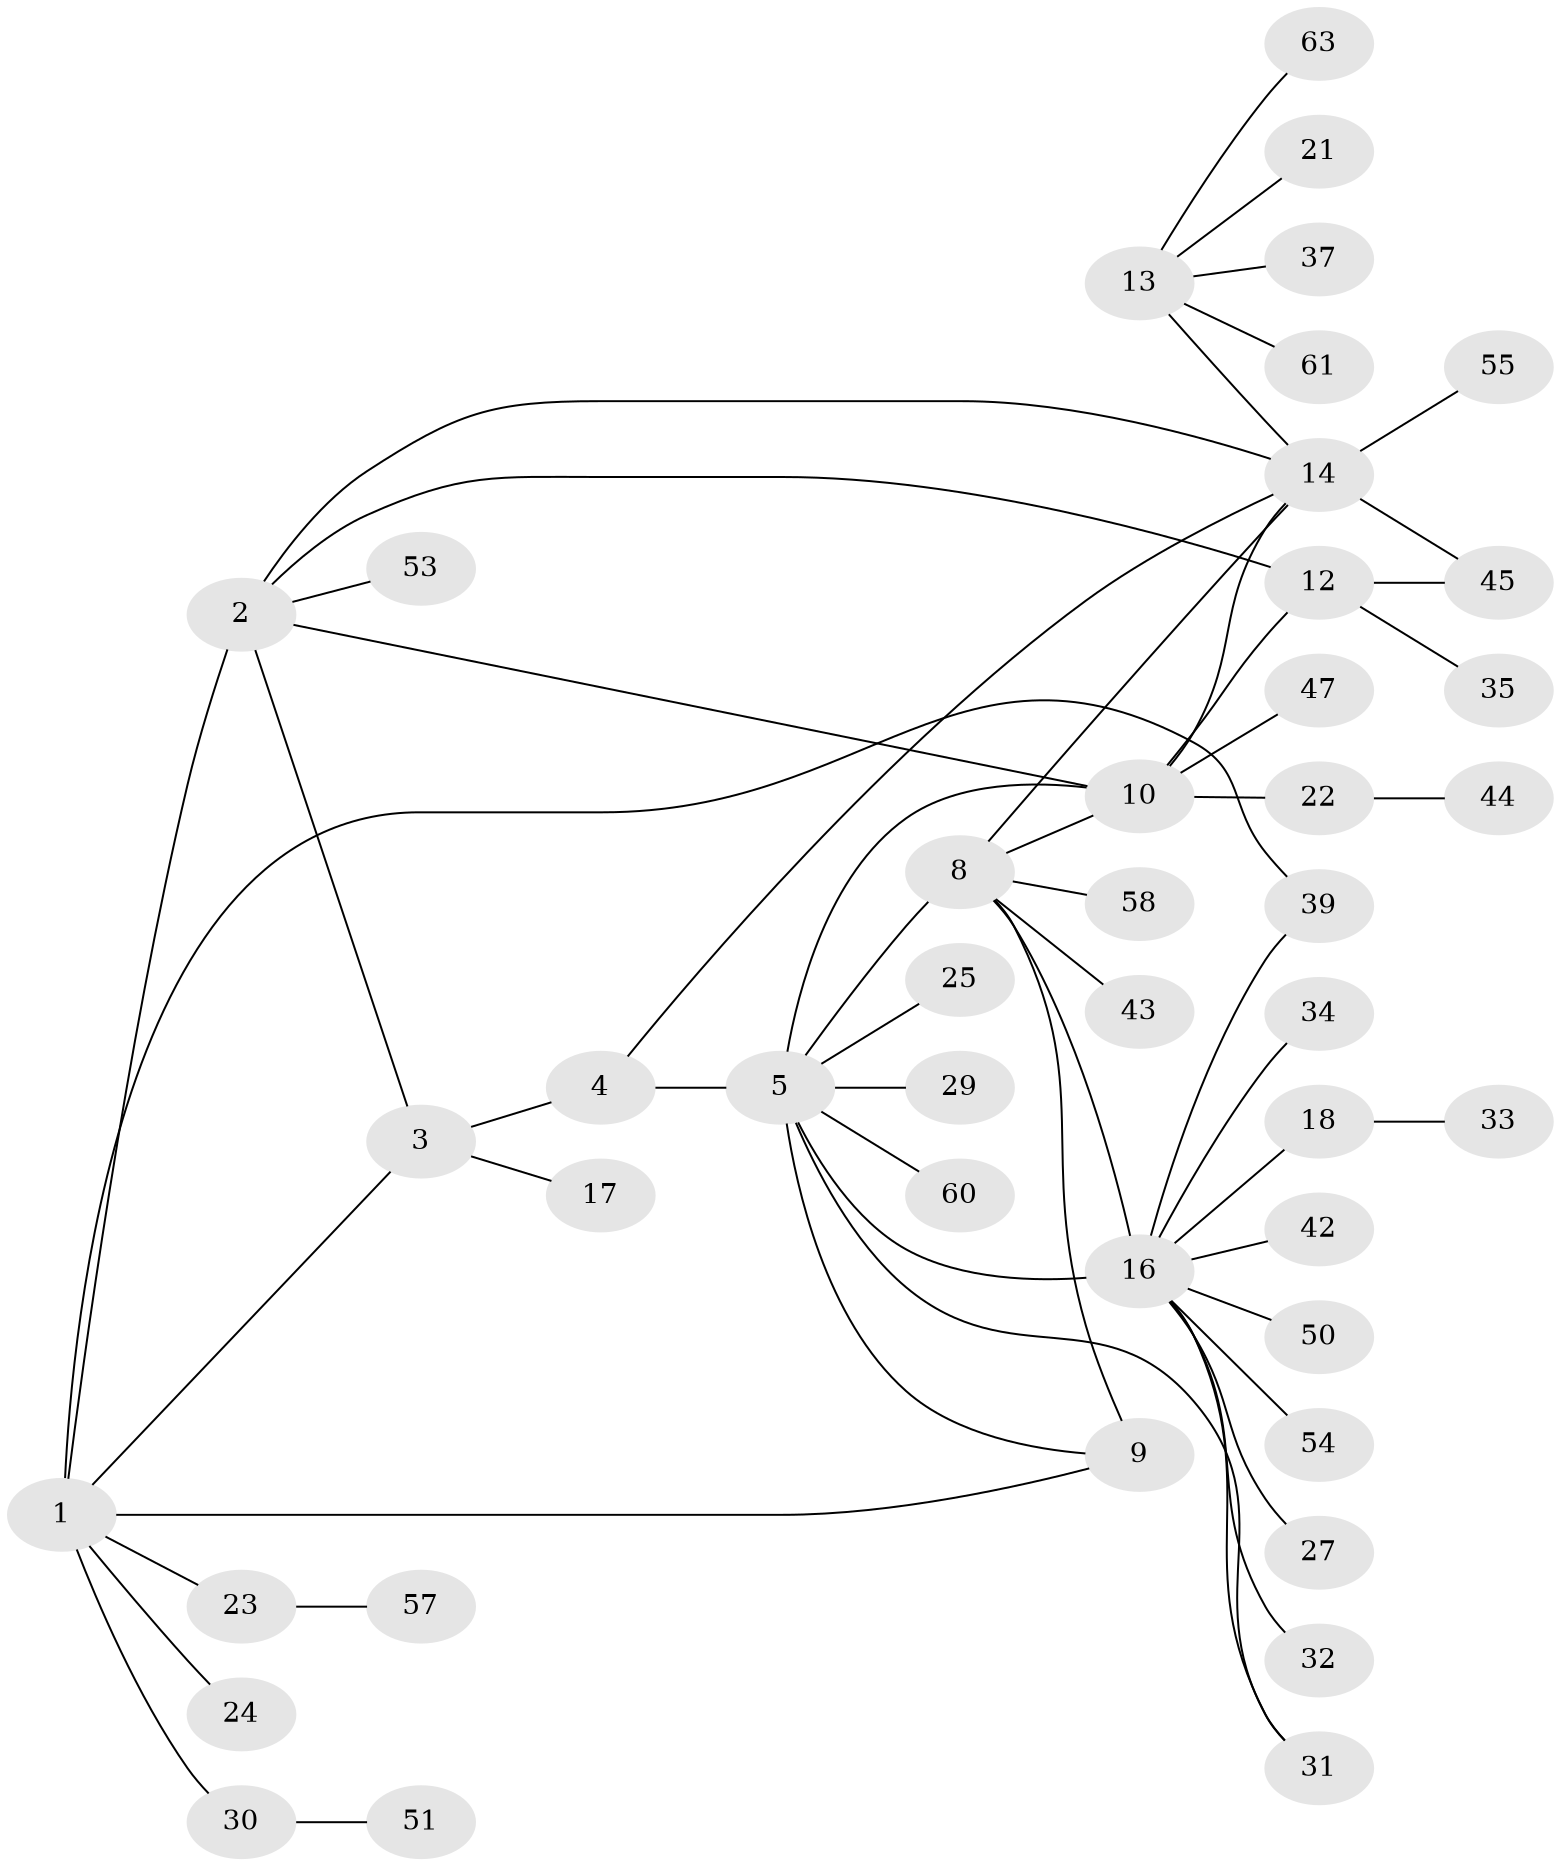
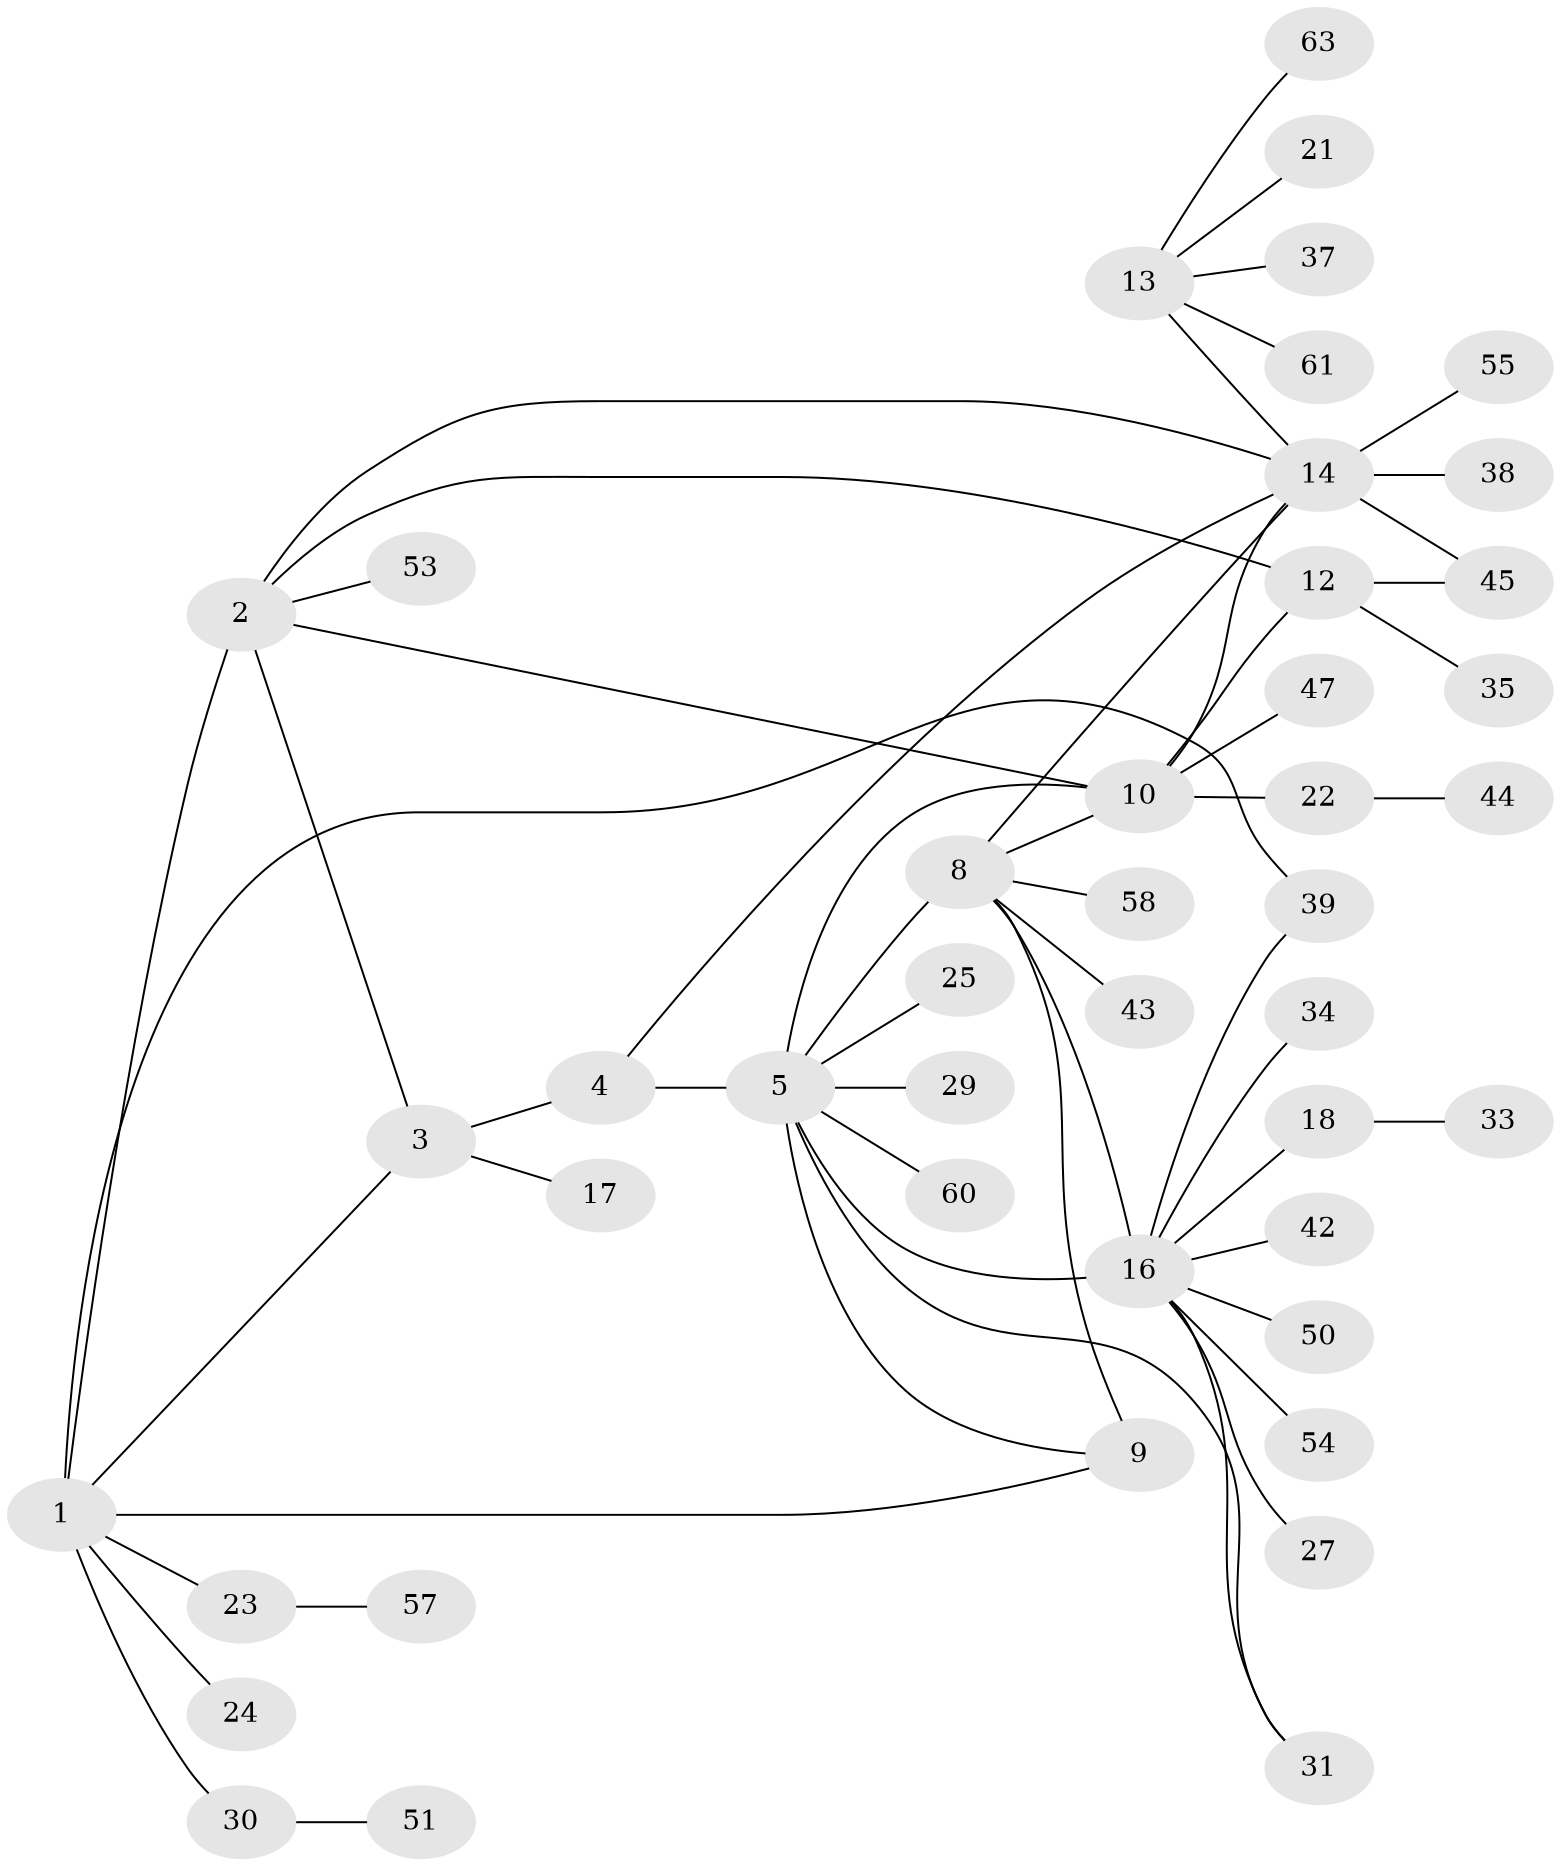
none -> (1499, 475)
(1319, 1661) -> none
